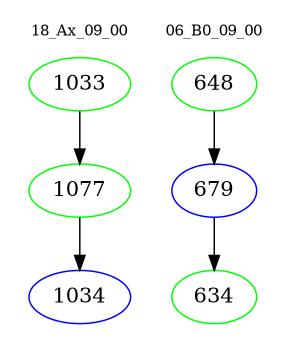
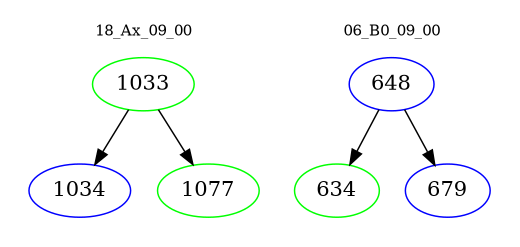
(214, 84) -> (392, 84)
(80, 237) -> (116, 131)
(214, 237) -> (368, 131)
